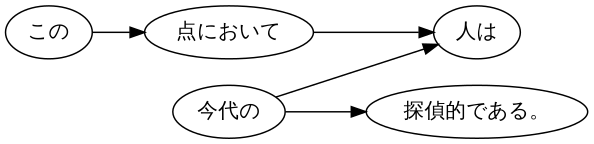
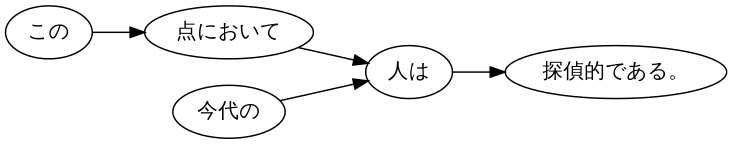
(318, 112) -> (471, 72)
